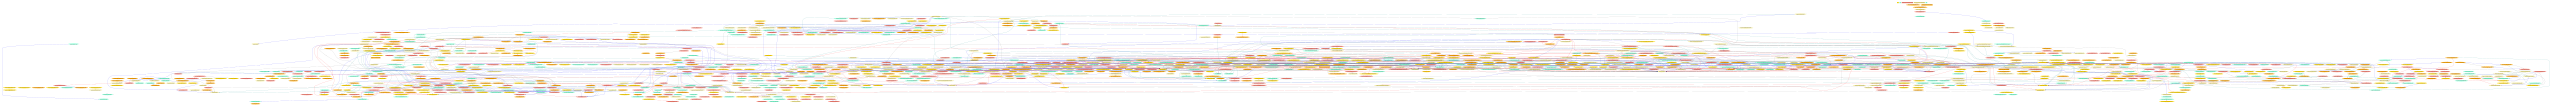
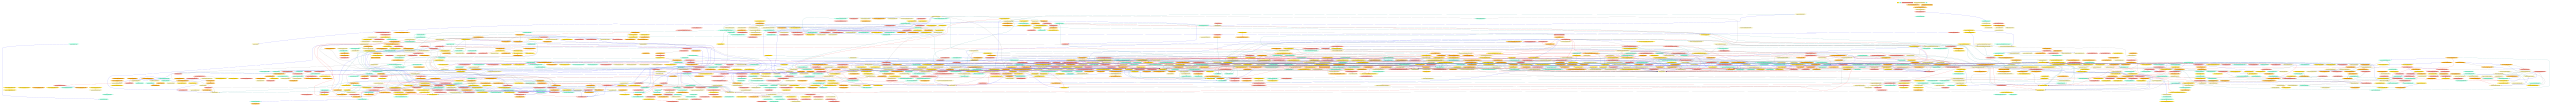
none -> (1184, 72)
